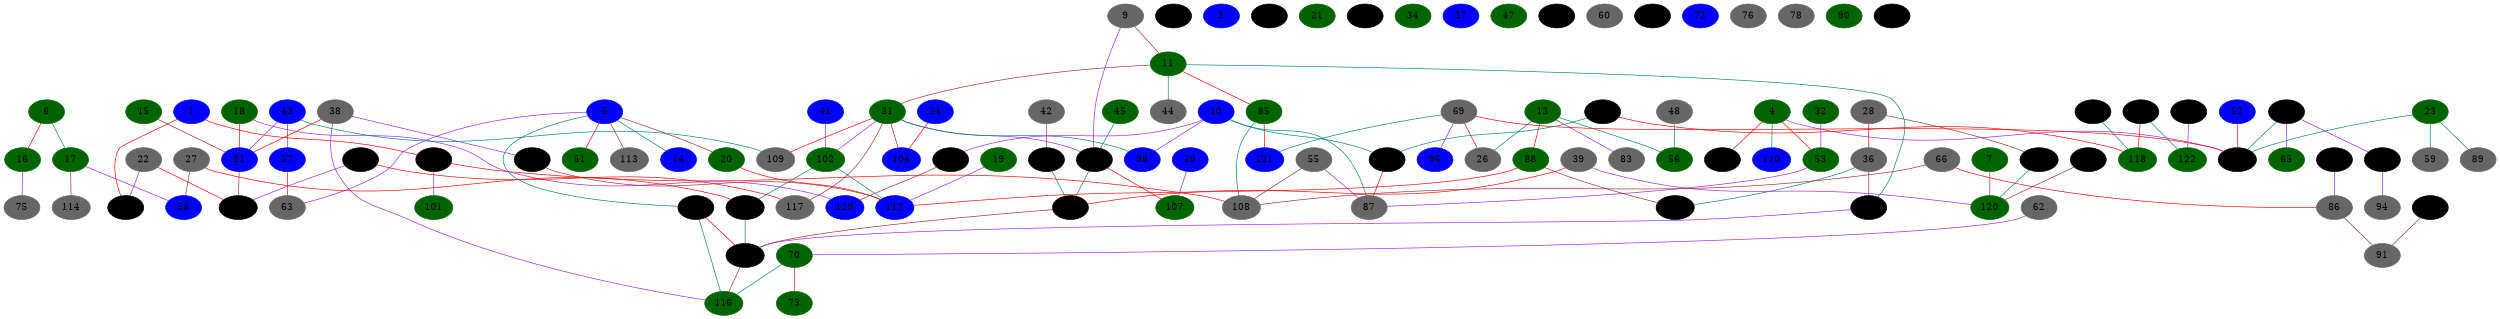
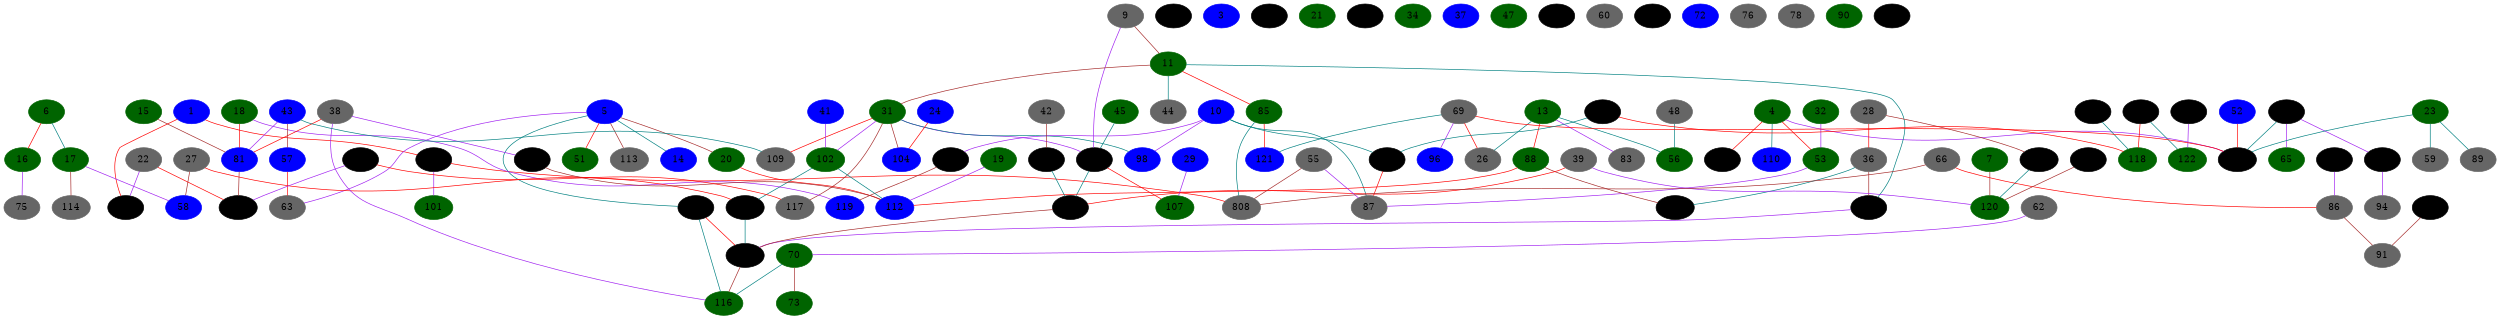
(1241, 208) -> (1241, 208)
